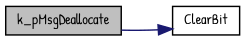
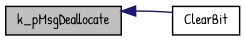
(140, 30) -> (154, 11)
